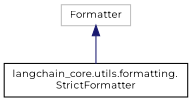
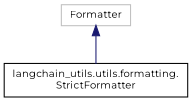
(96, 80) -> (96, 80)
